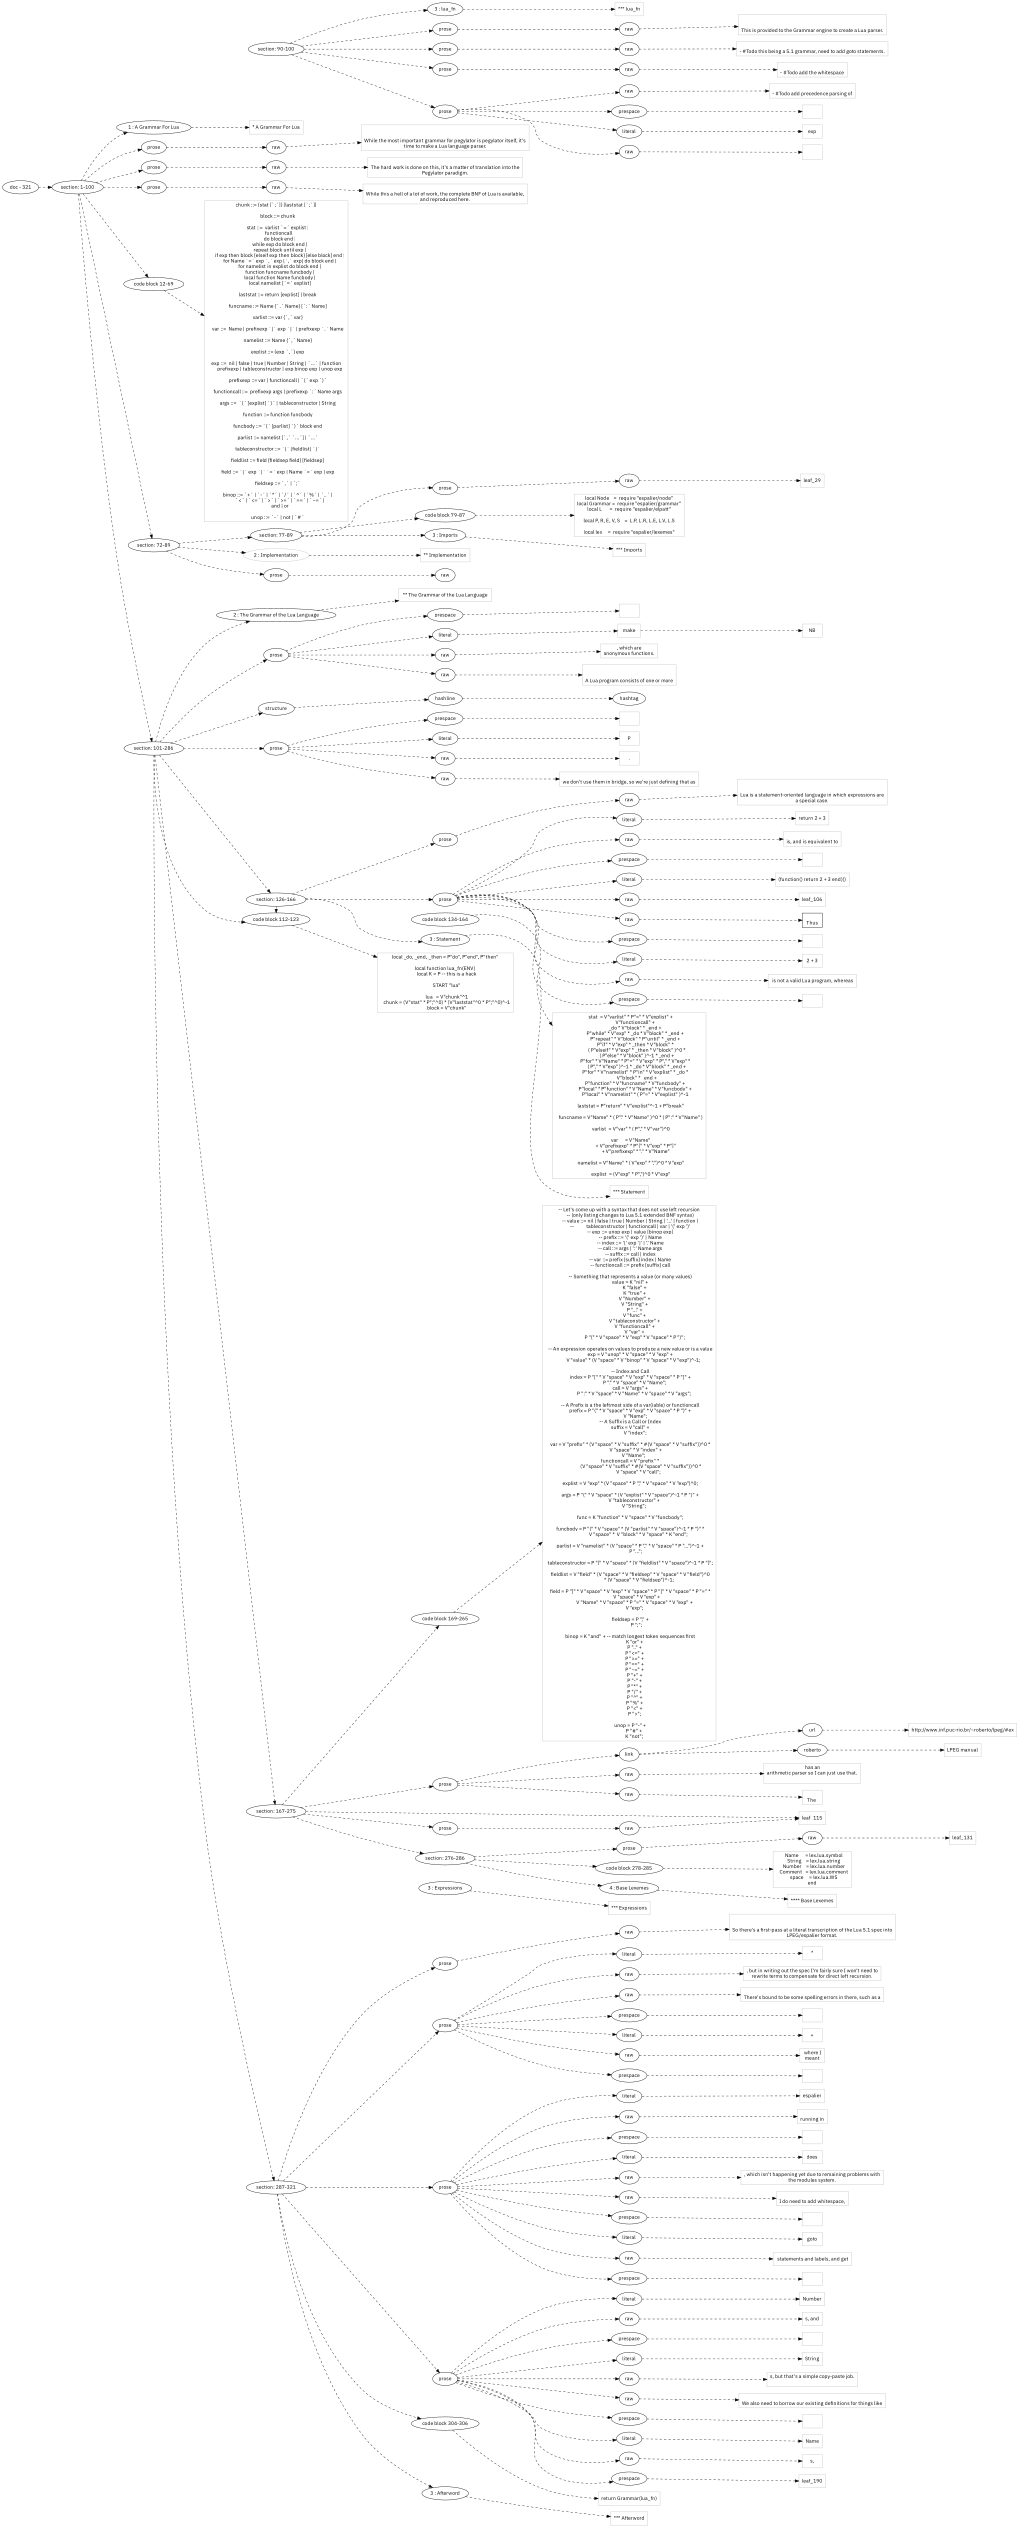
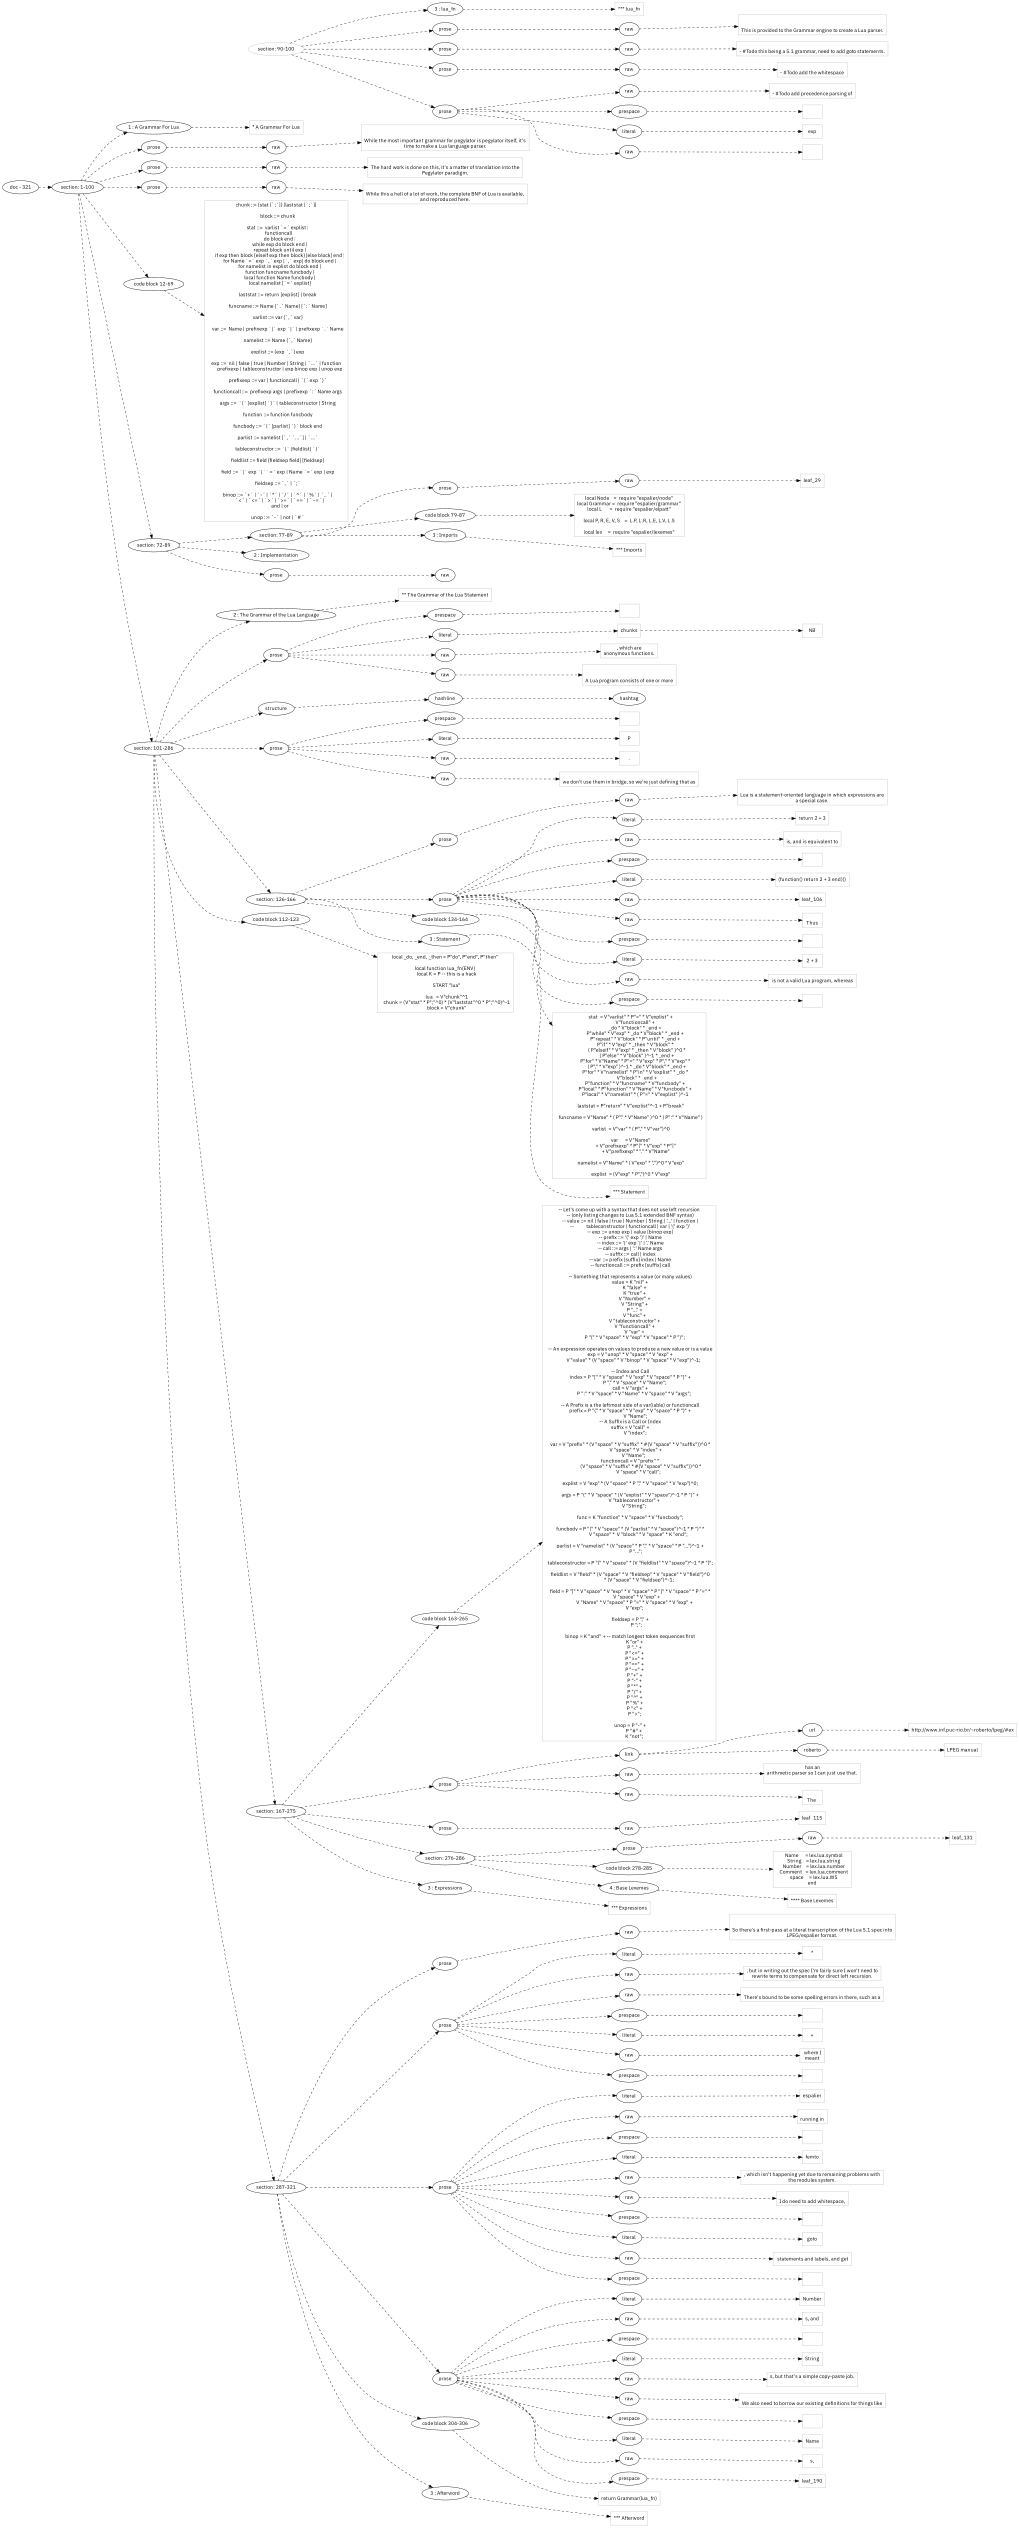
(276, 49) -> (276, 49)
(276, 555) -> (276, 555)
(445, 555) -> none
(445, 595) -> (445, 595)
(629, 631) -> (629, 631)
(276, 908) -> (357, 909)
(812, 920) -> (812, 920)
(445, 1619) -> (445, 1619)
(551, 1815) -> (346, 1861)
(812, 2157) -> (812, 2157)
